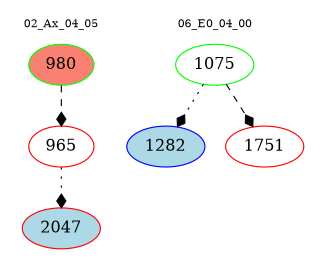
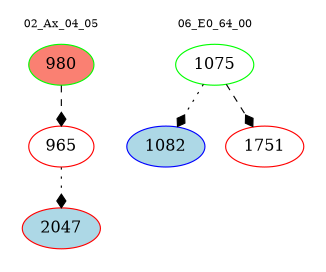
(215, 24) -> (215, 24)
(166, 147) -> (166, 147)
